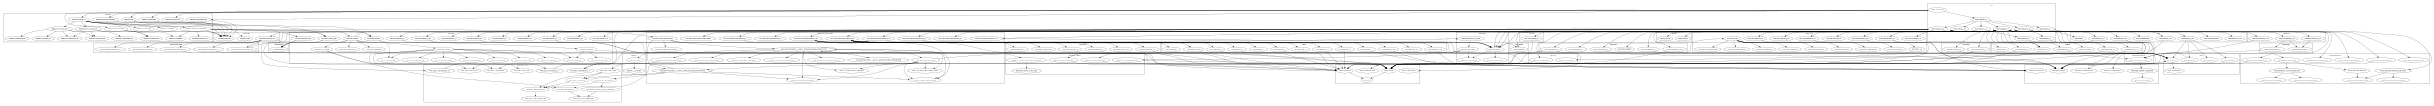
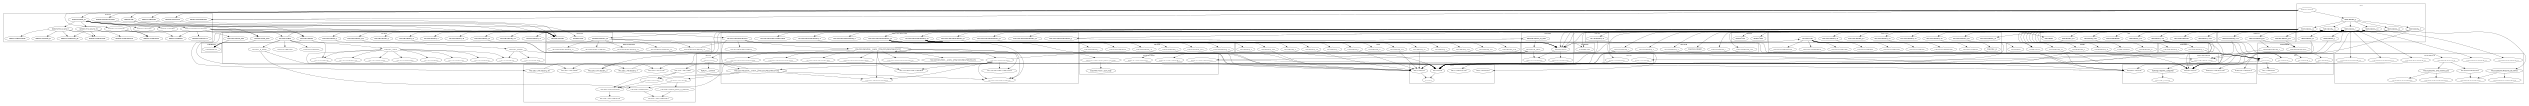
(522, 71) -> none
